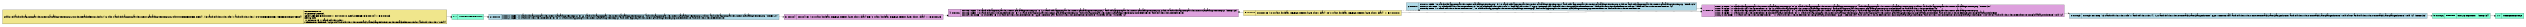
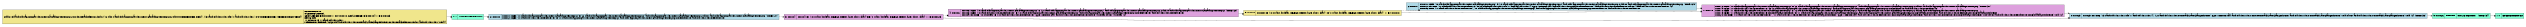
(1242, 12) -> (1240, 14)
(2513, 16) -> (2513, 16)
none -> (1506, 21)
